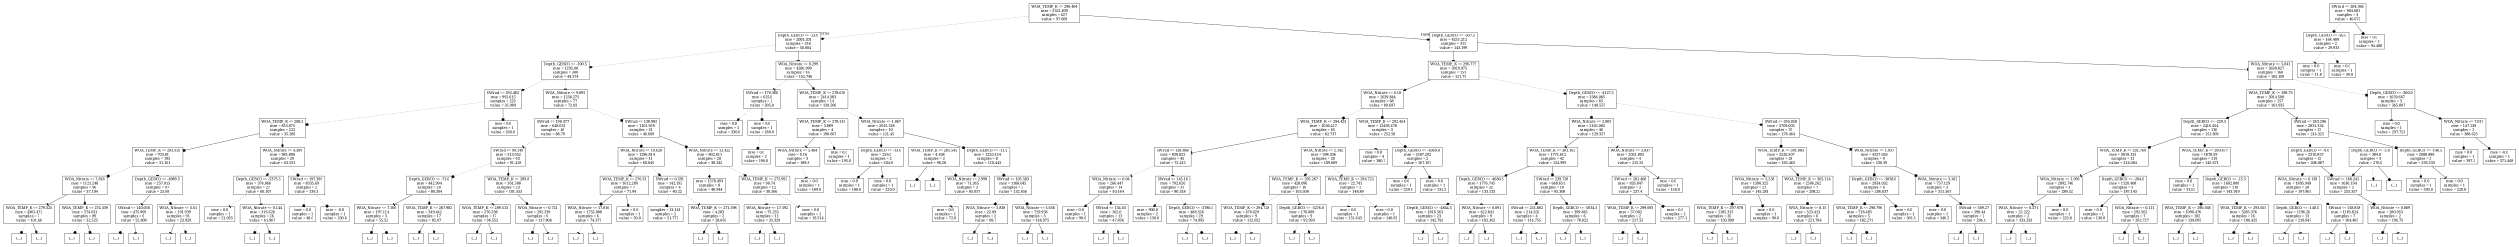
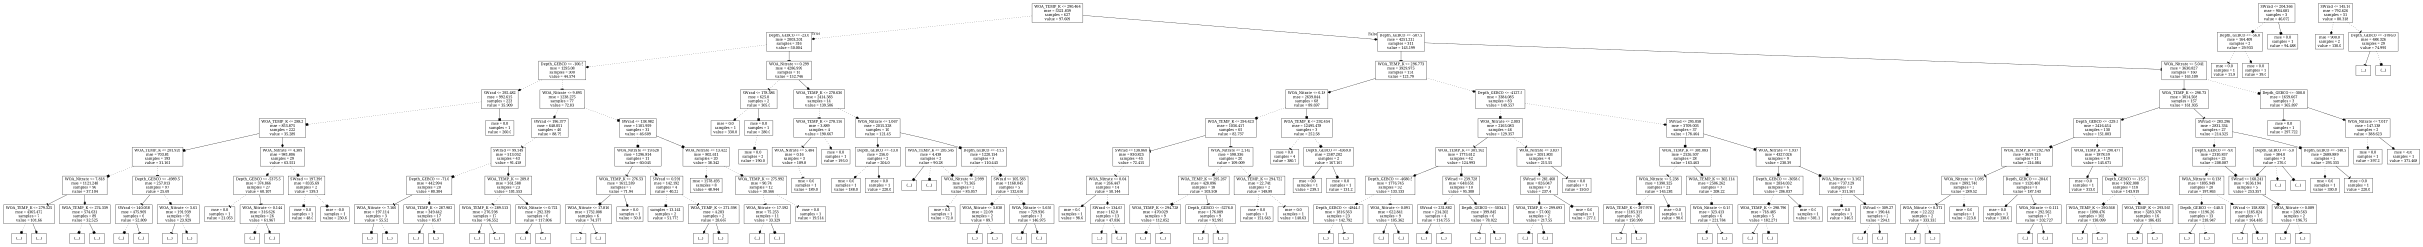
(1173, 170) -> none
(865, 171) -> (862, 171)
(1766, 214) -> (1672, 214)
